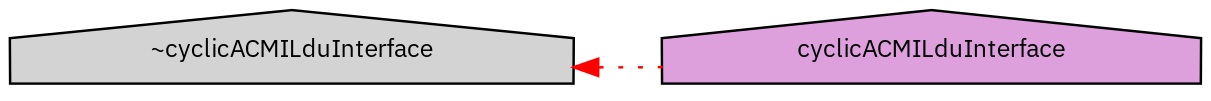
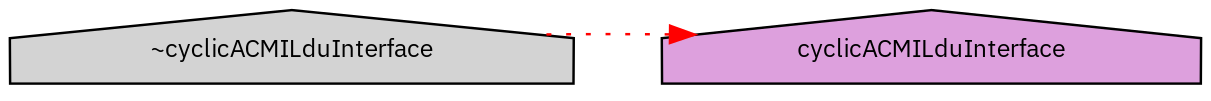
(631, 67) -> (605, 34)
